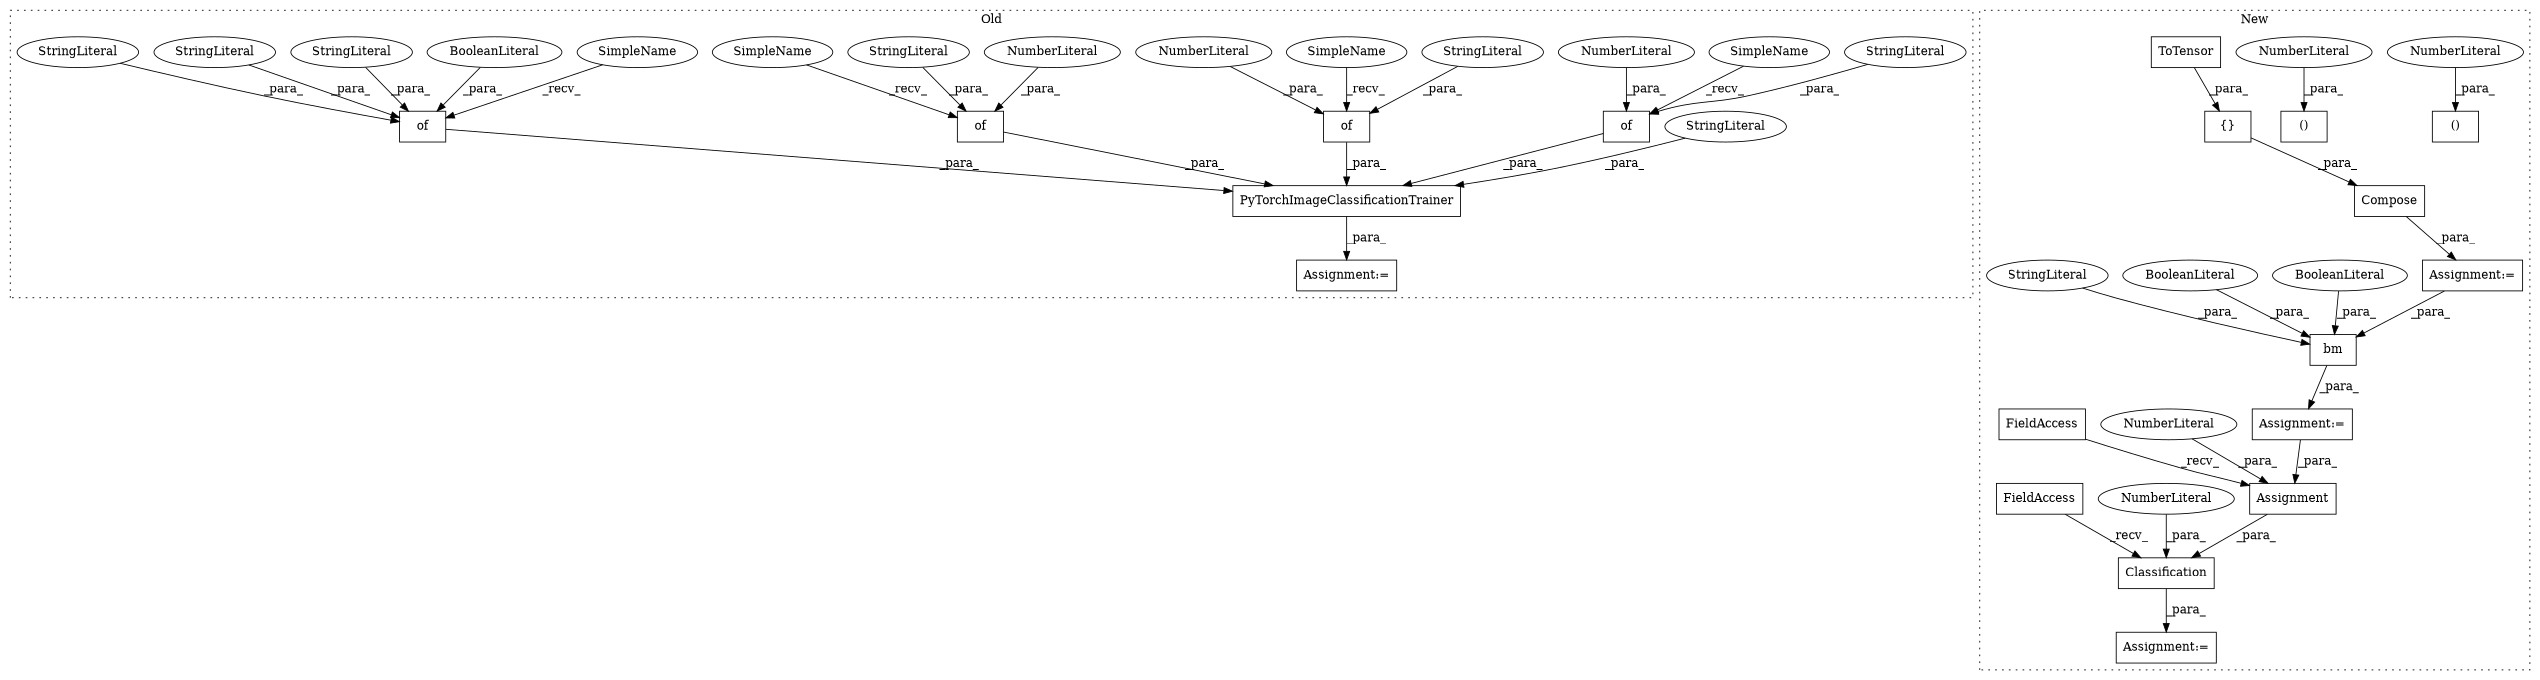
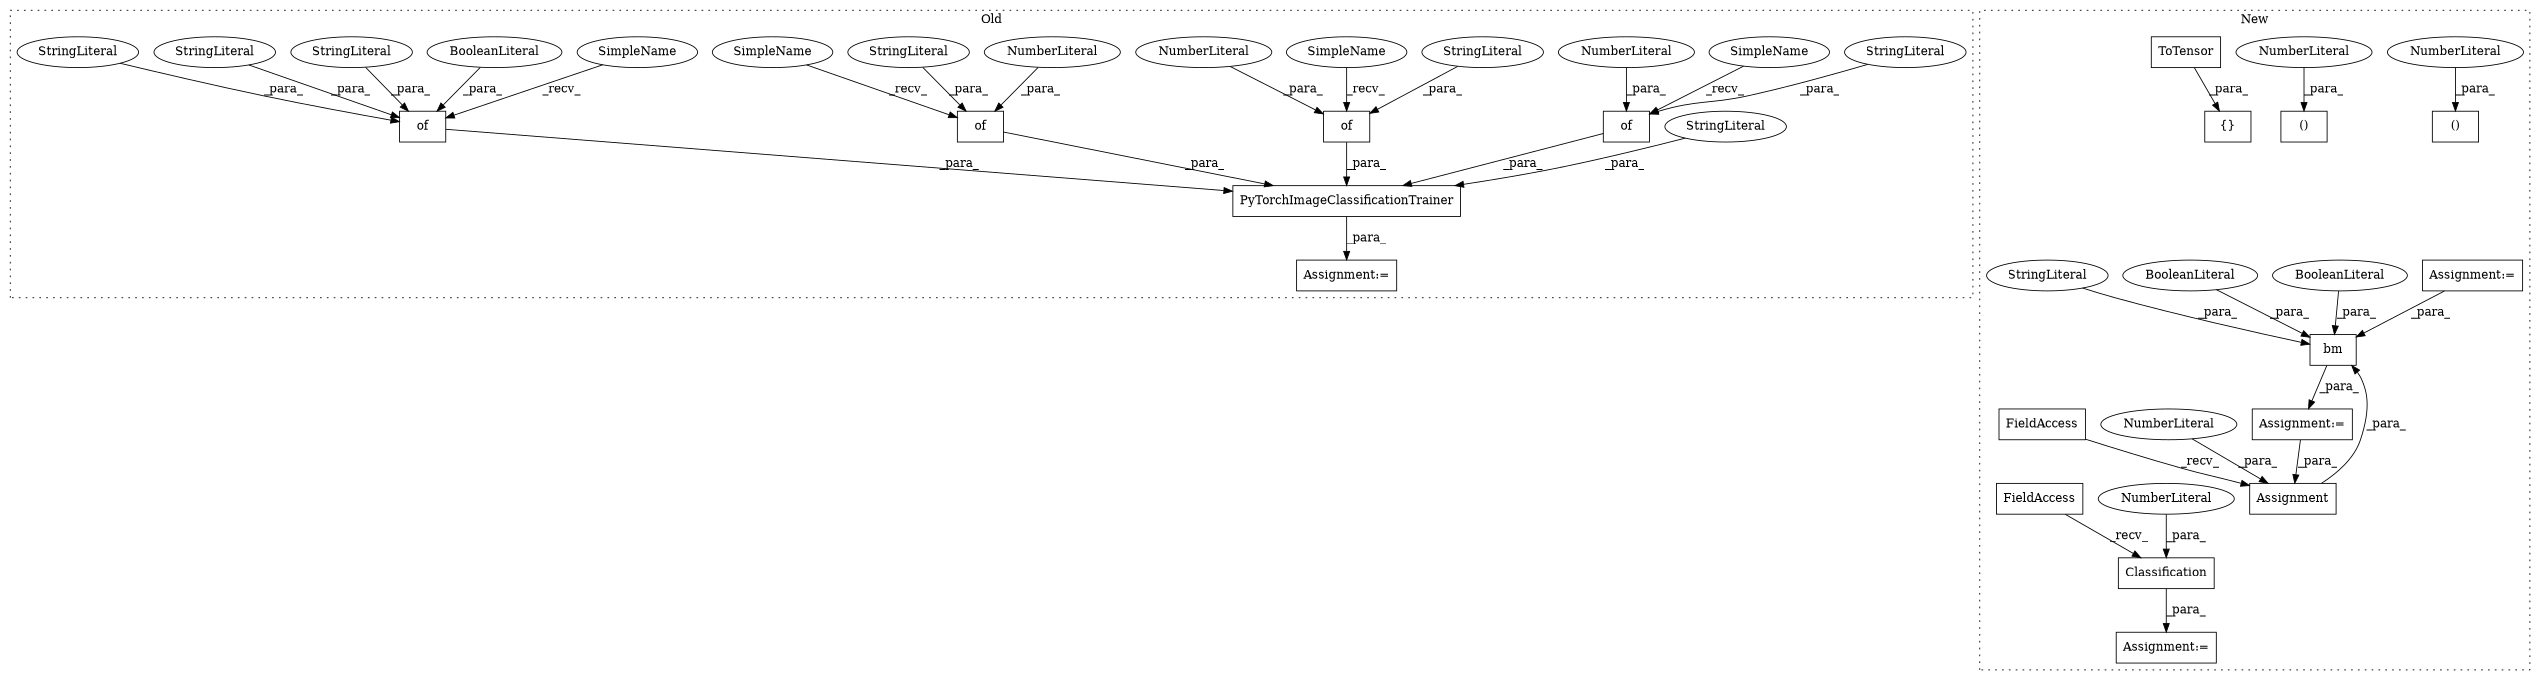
(2390, 201) -> none
(2233, 534) -> (2362, 434)
